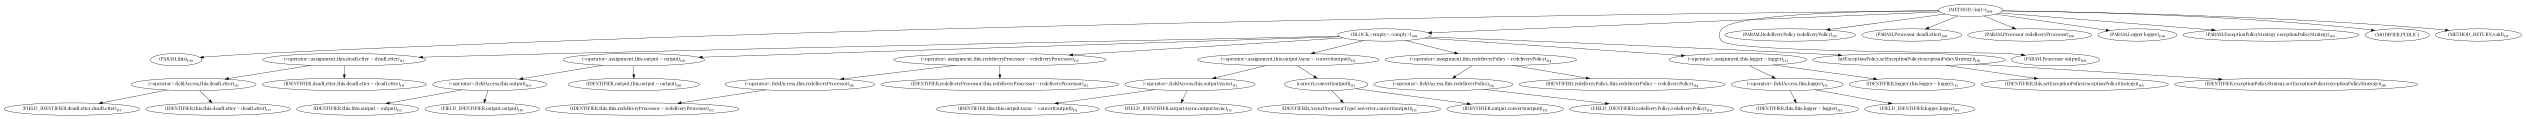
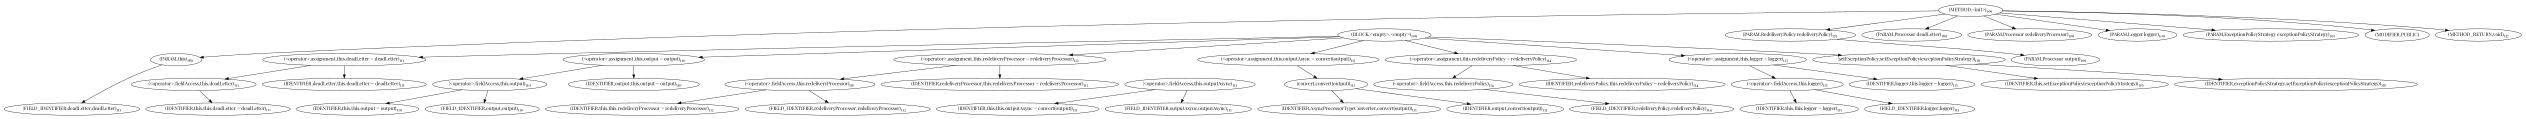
(1686, 22) -> none
(1944, 34) -> (1944, 34)
(1755, 47) -> (1929, 47)
(190, 59) -> (190, 59)
(1241, 72) -> none
(135, 96) -> (122, 81)
(399, 109) -> (399, 109)
none -> (838, 109)
